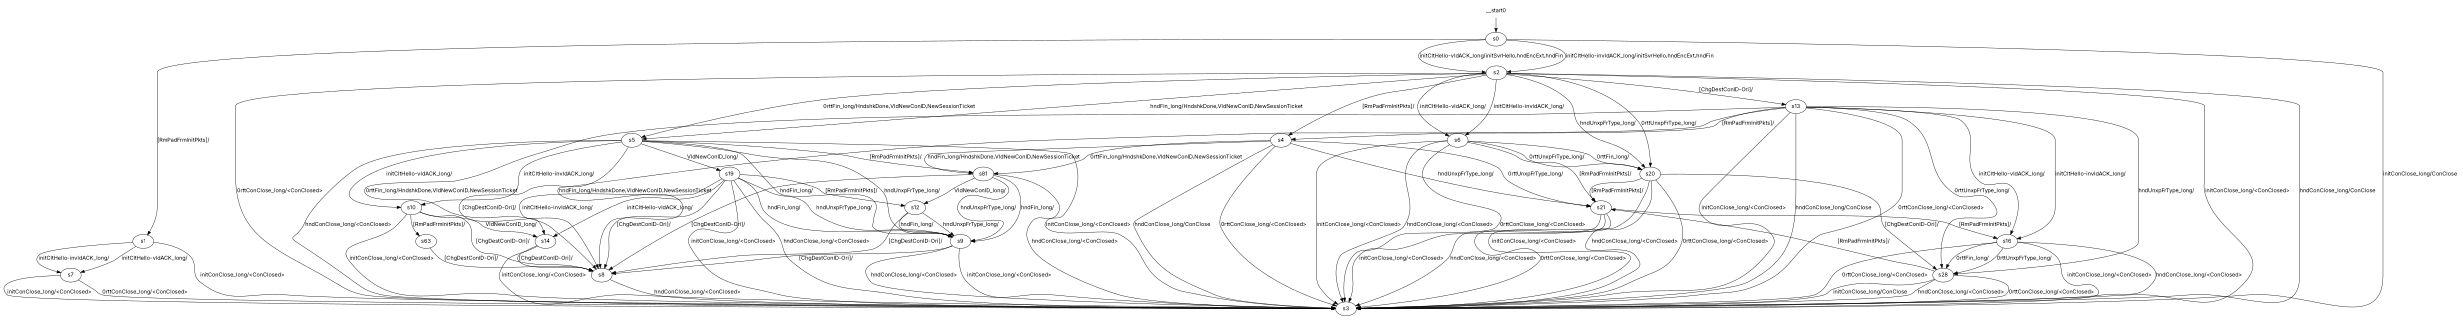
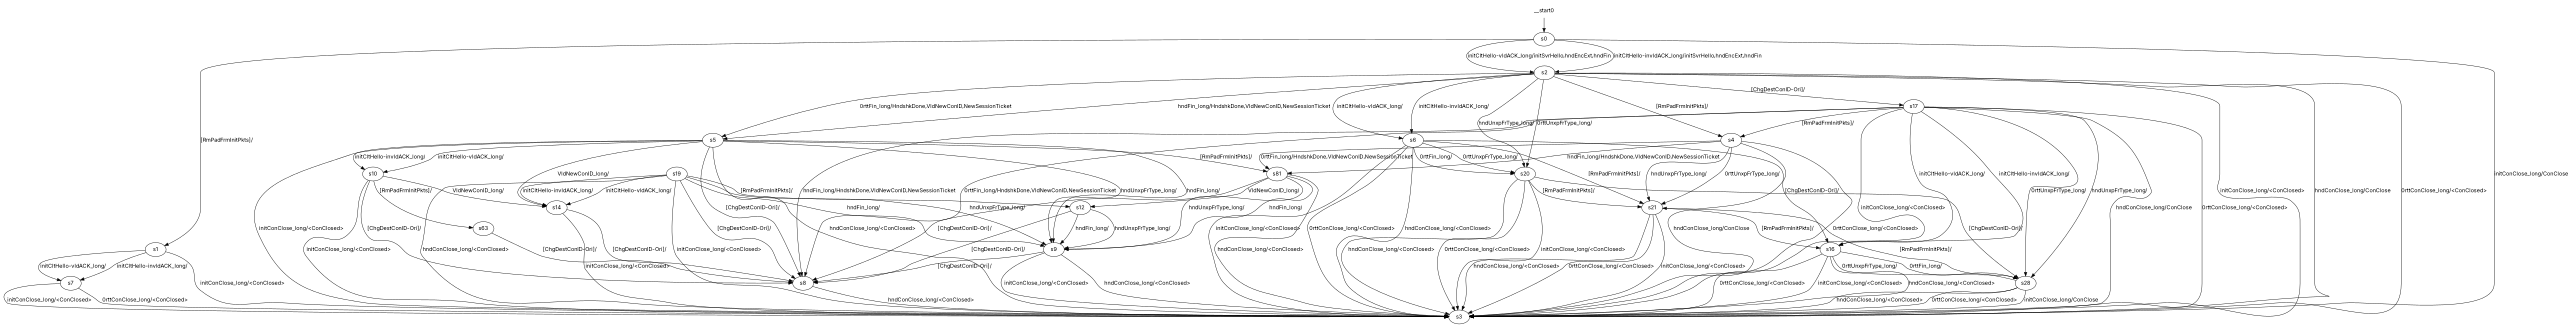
(1796, 107) -> (1914, 107)
none -> (1670, 147)
(679, 157) -> (591, 158)
